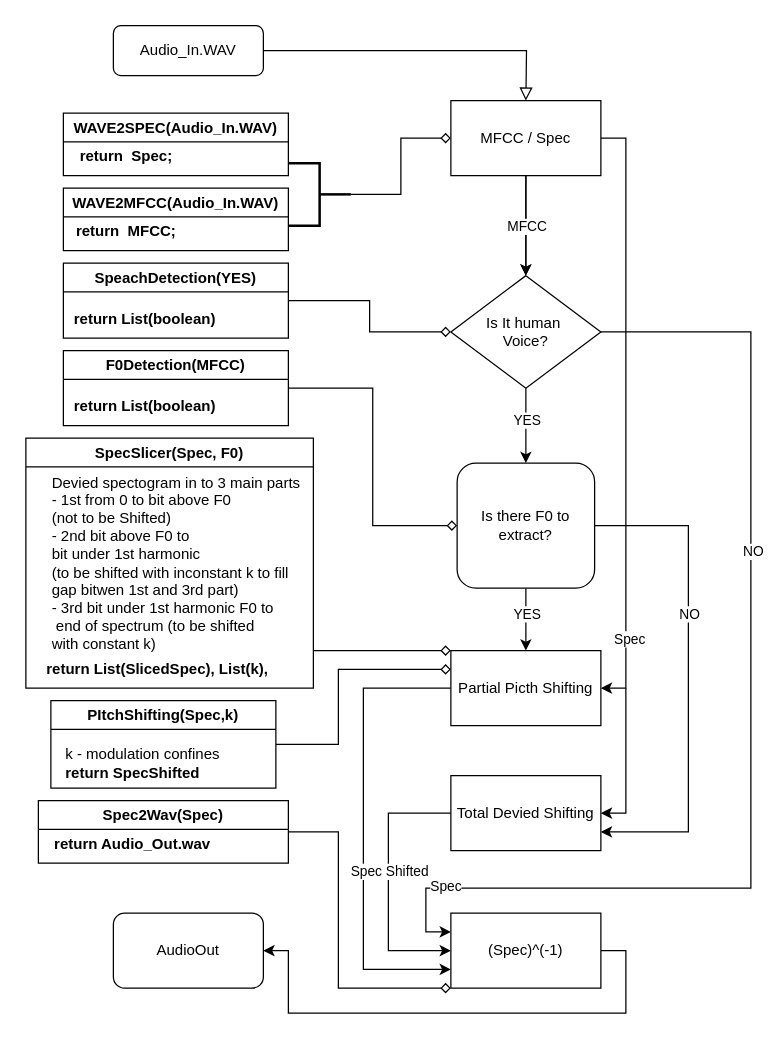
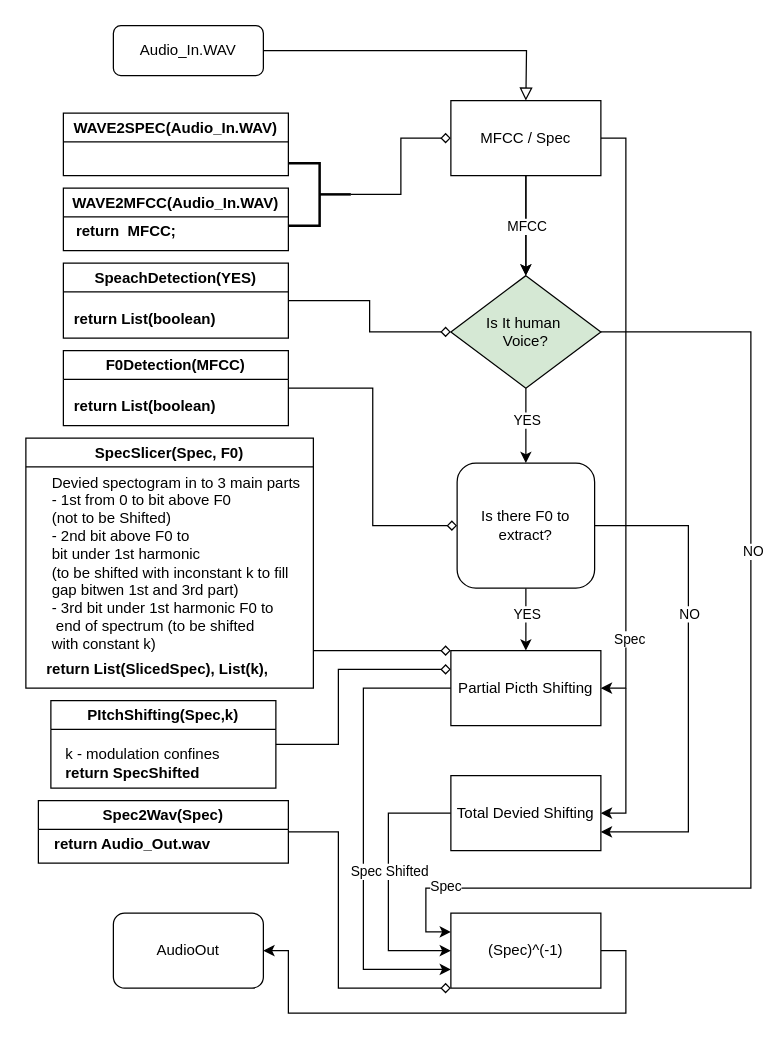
(126, 157) -> none
(526, 332) -> (526, 332)
